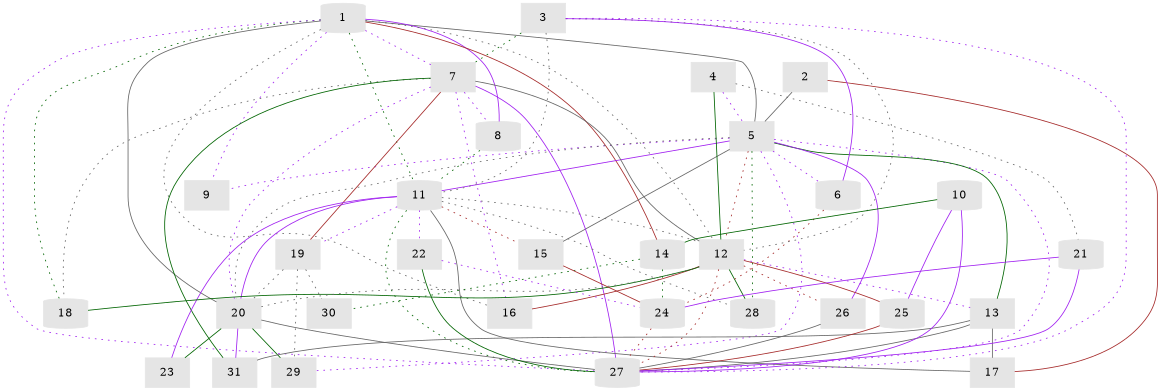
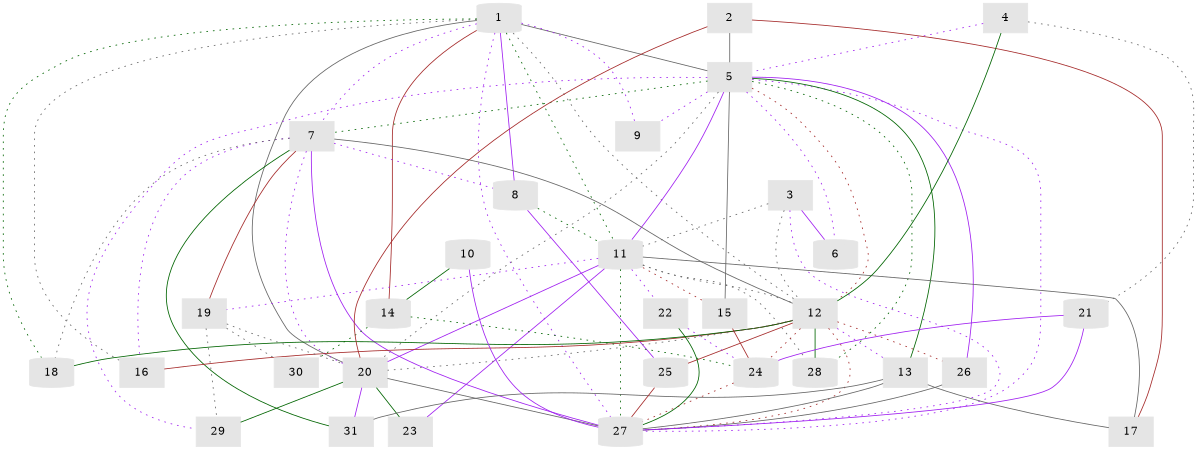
(493, 51) -> (521, 107)
none -> (493, 141)
(929, 254) -> (594, 288)
(766, 259) -> (785, 343)
